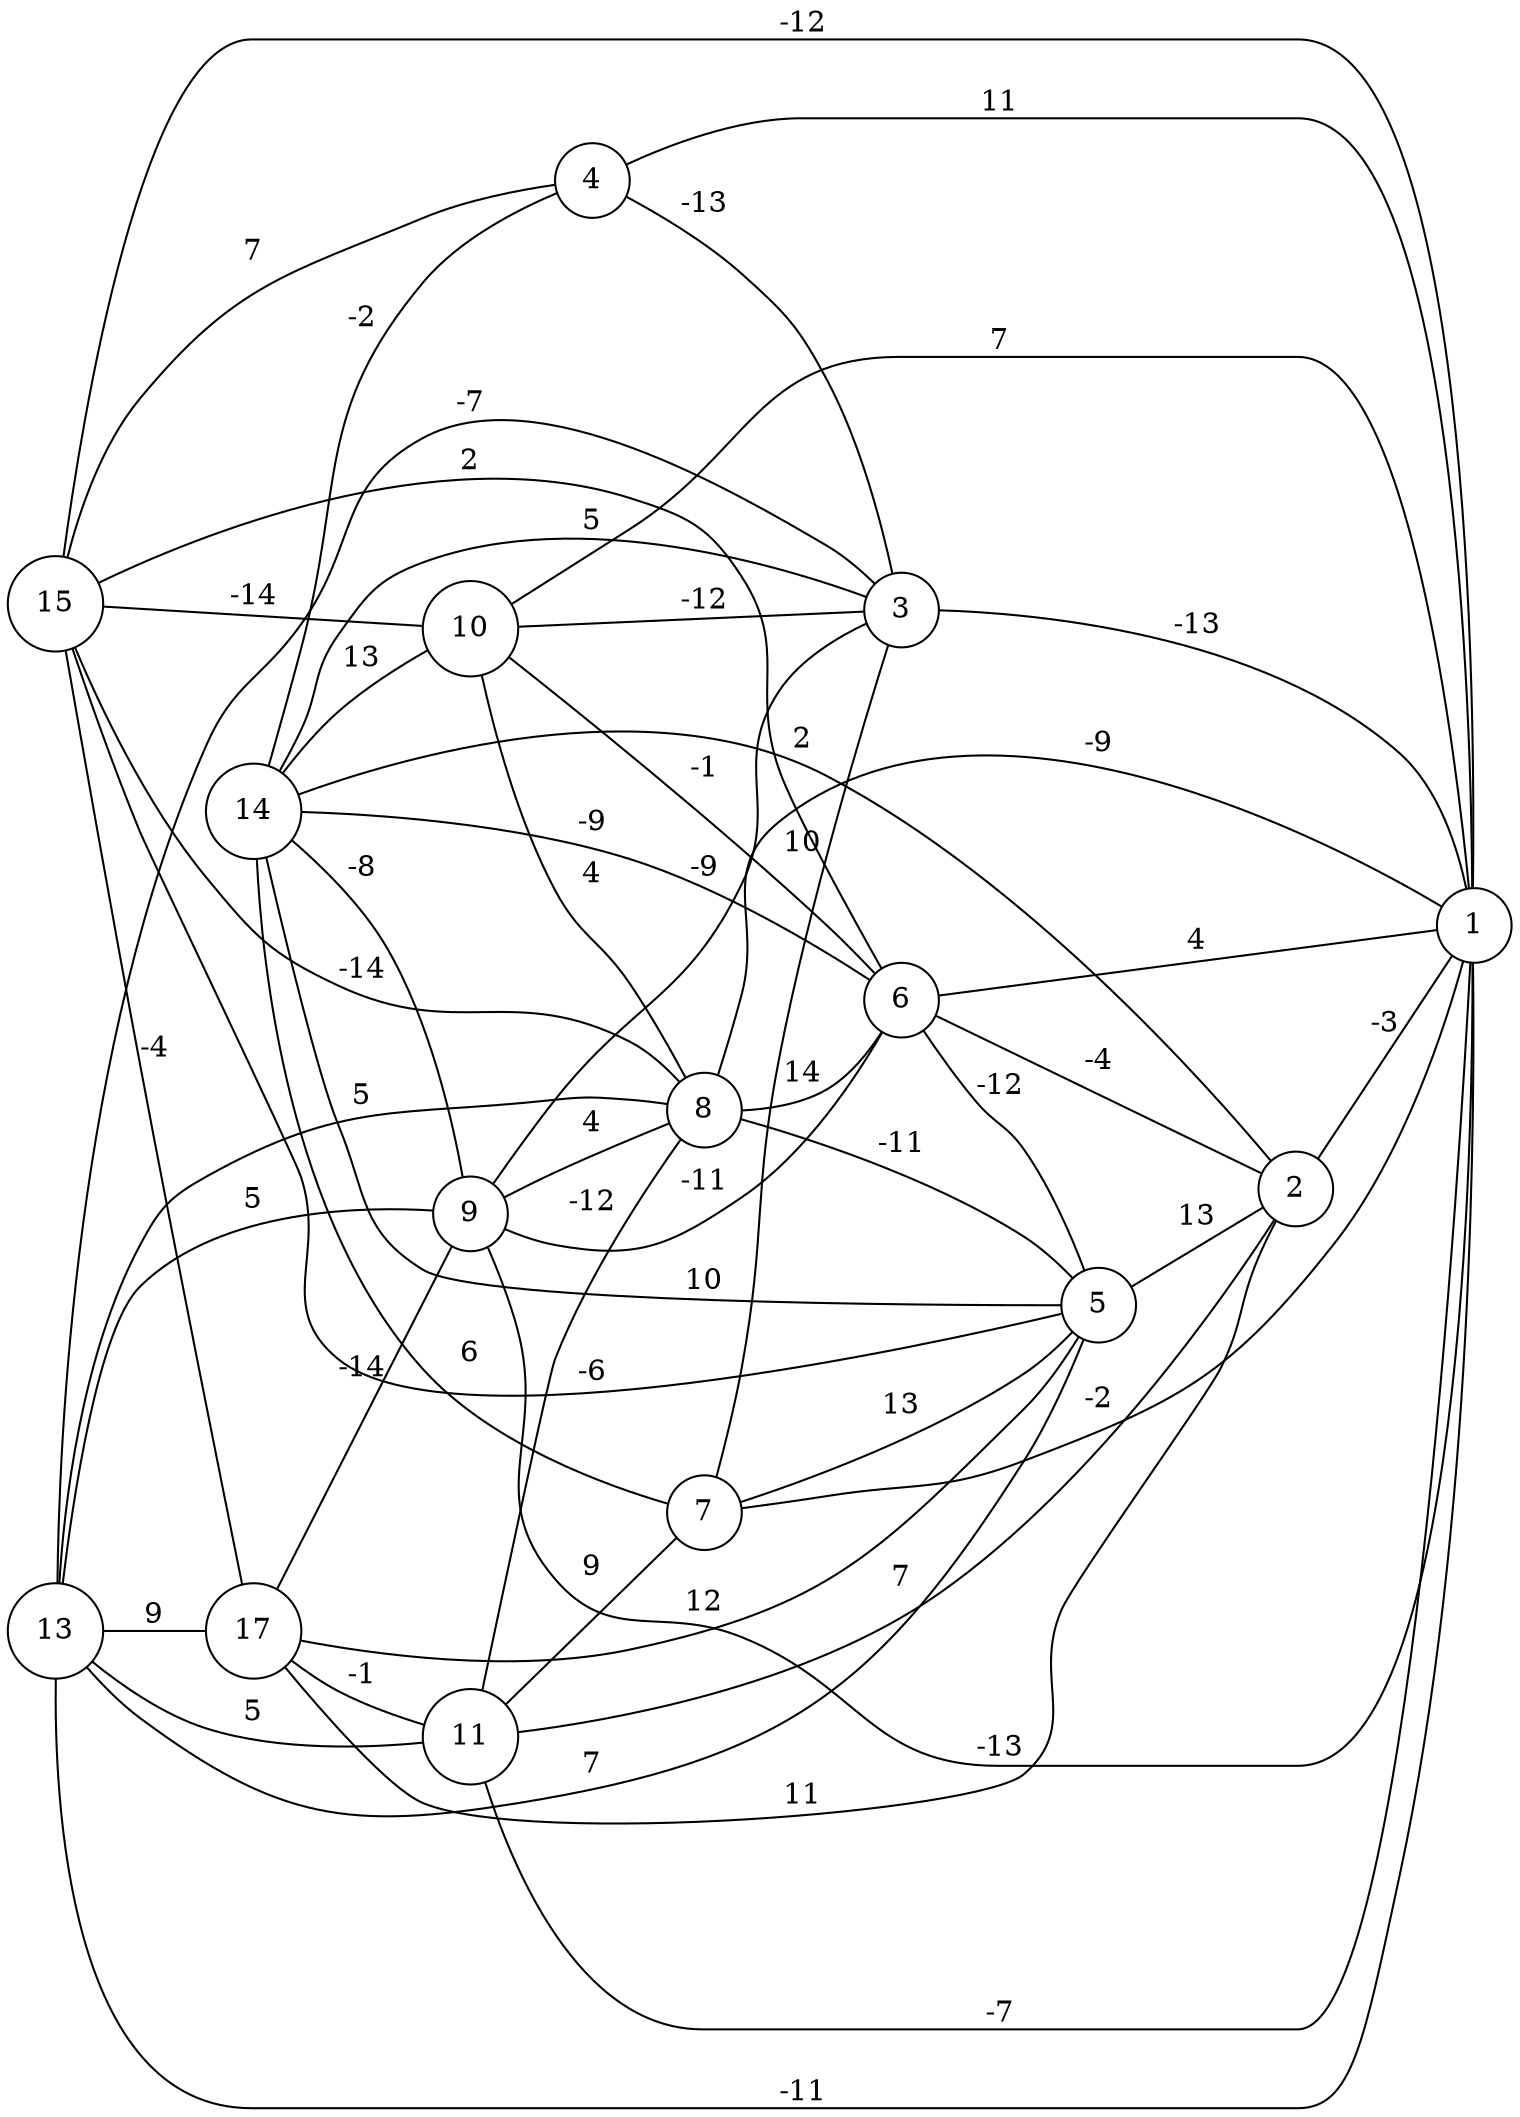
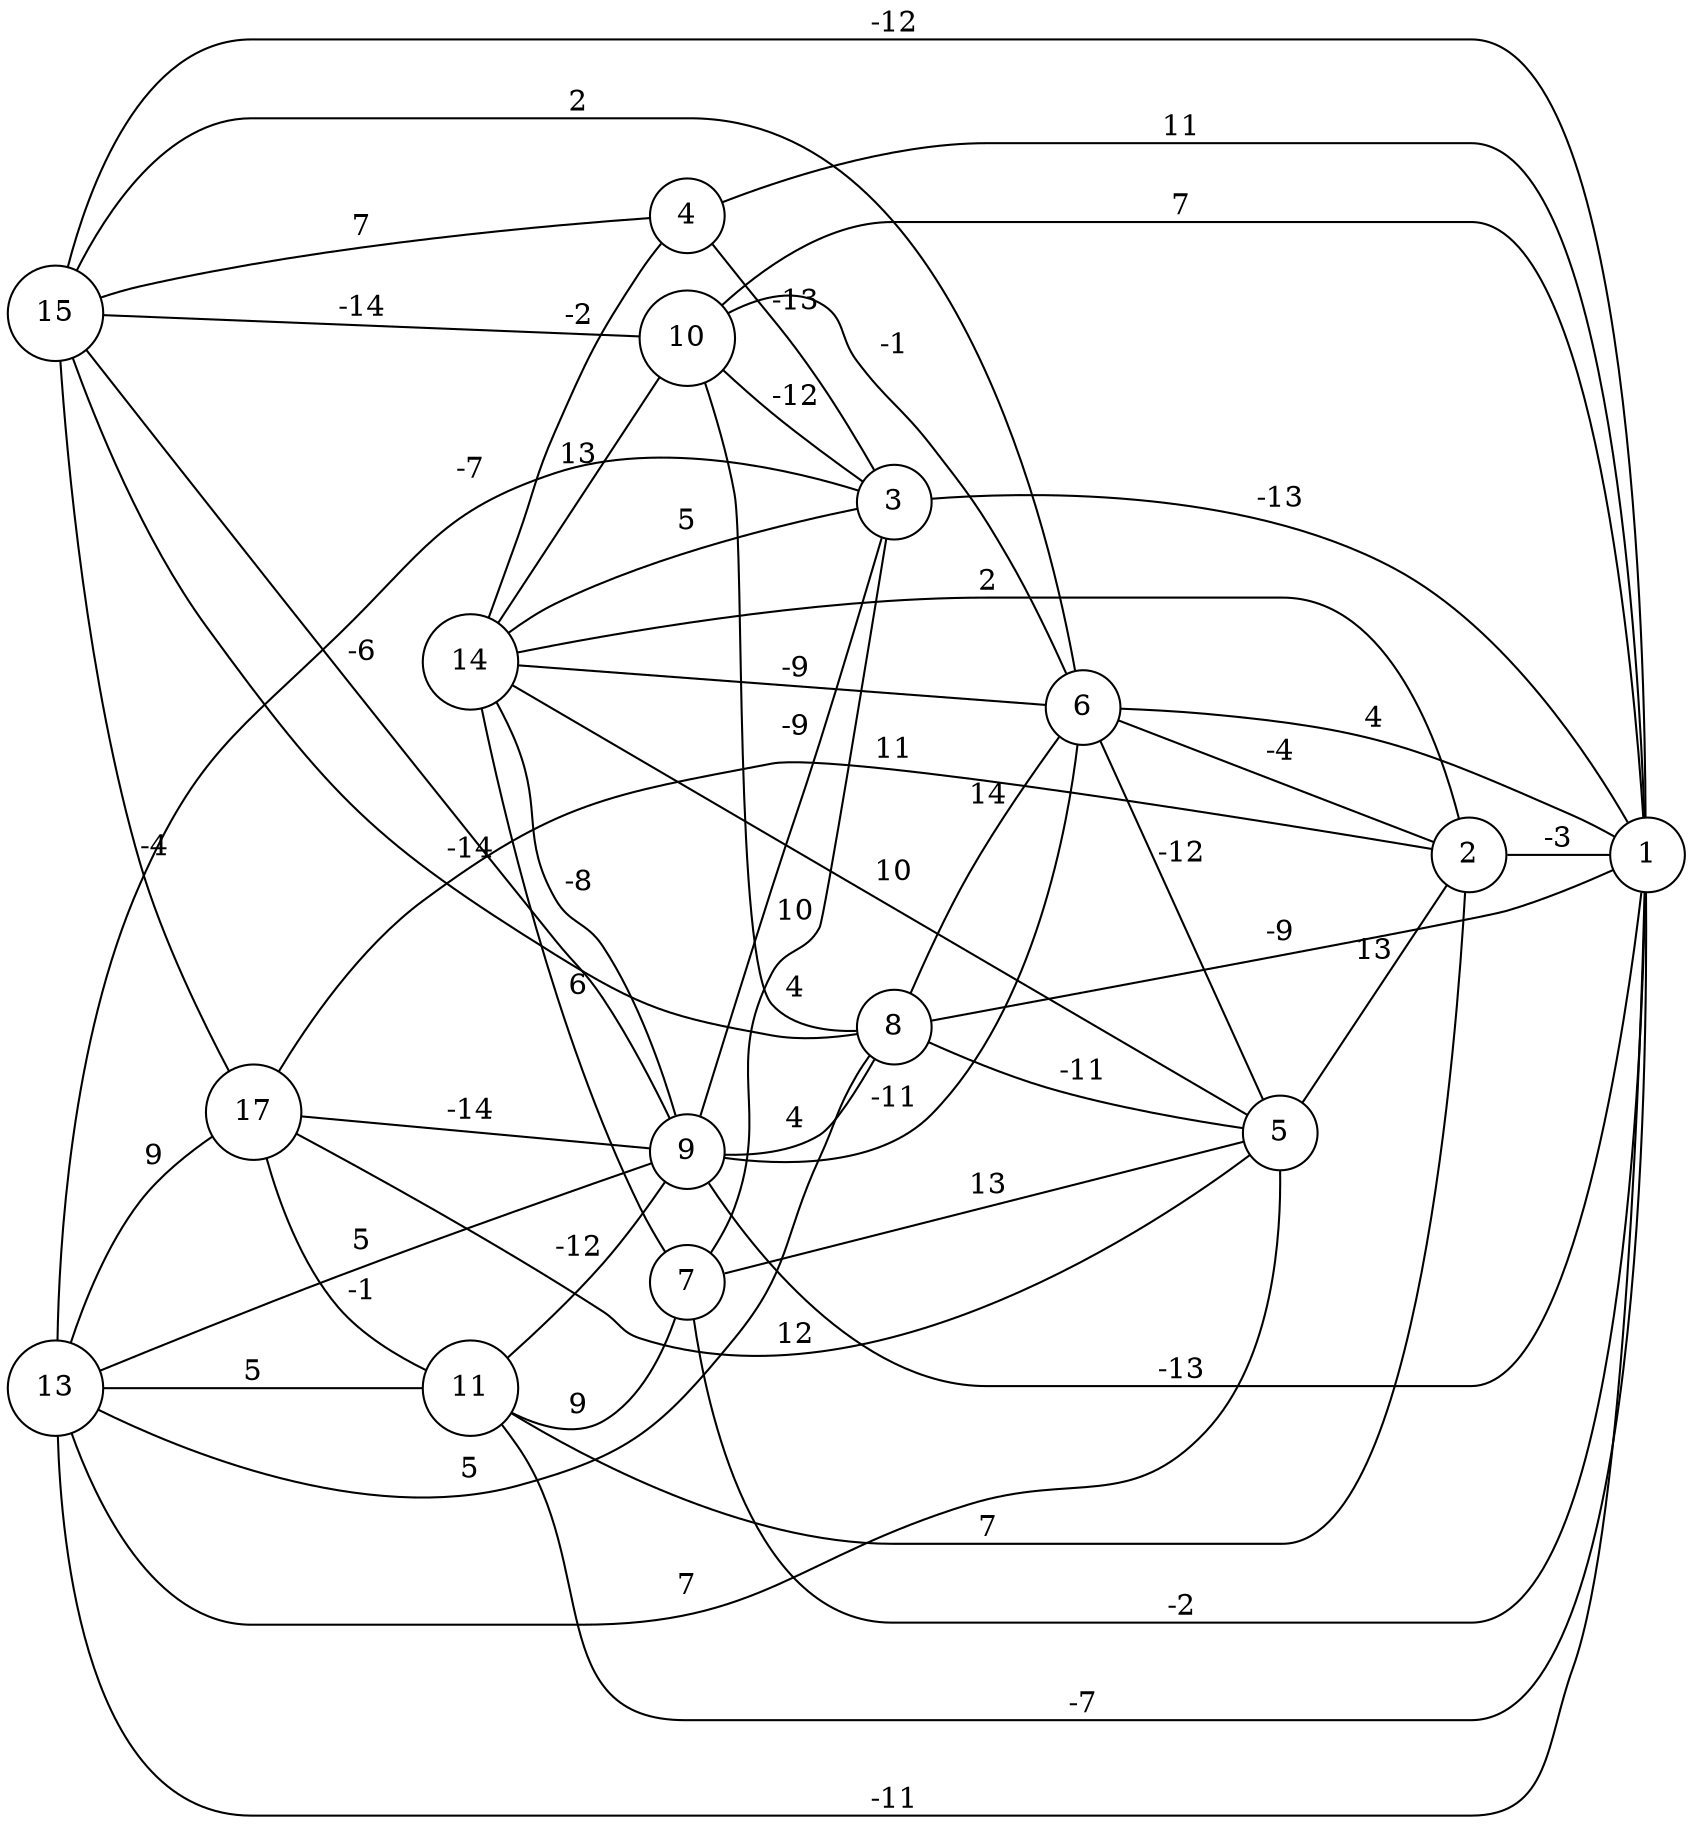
(326, 1347) -> (386, 729)
(541, 1415) -> (592, 1275)
